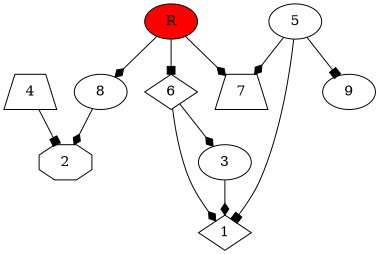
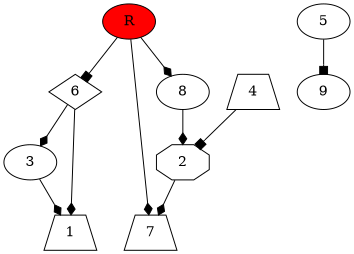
(273, 51) -> (169, 192)
(277, 130) -> none
(225, 233) -> (70, 233)
